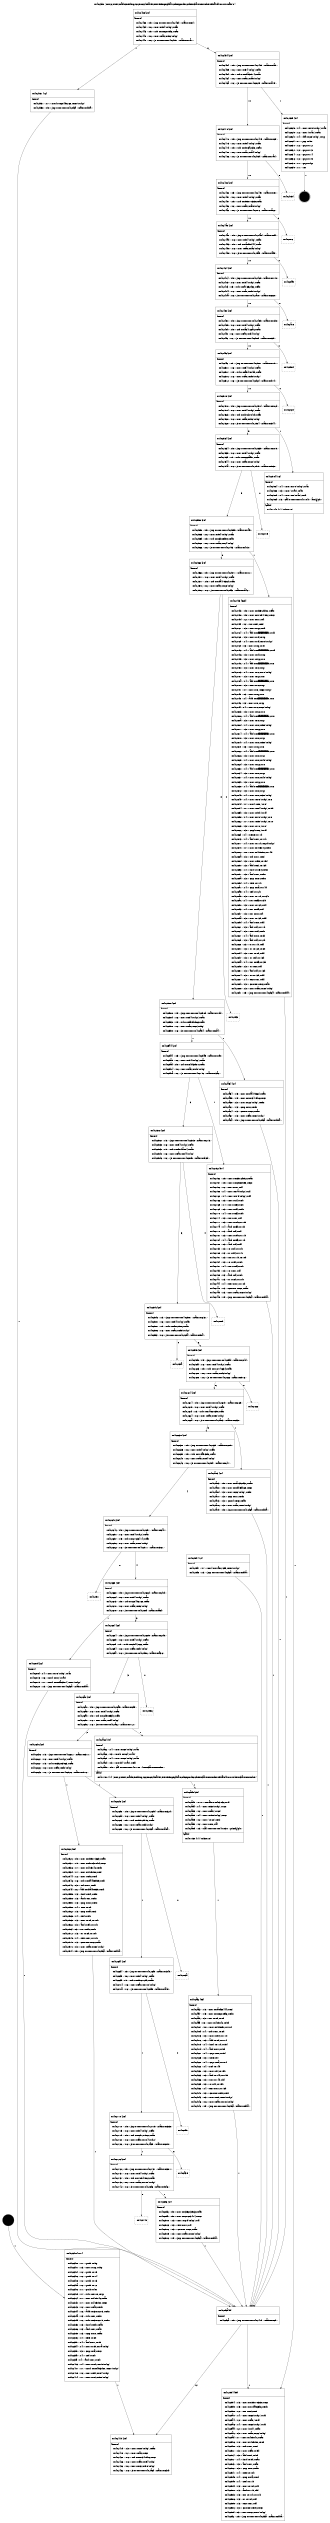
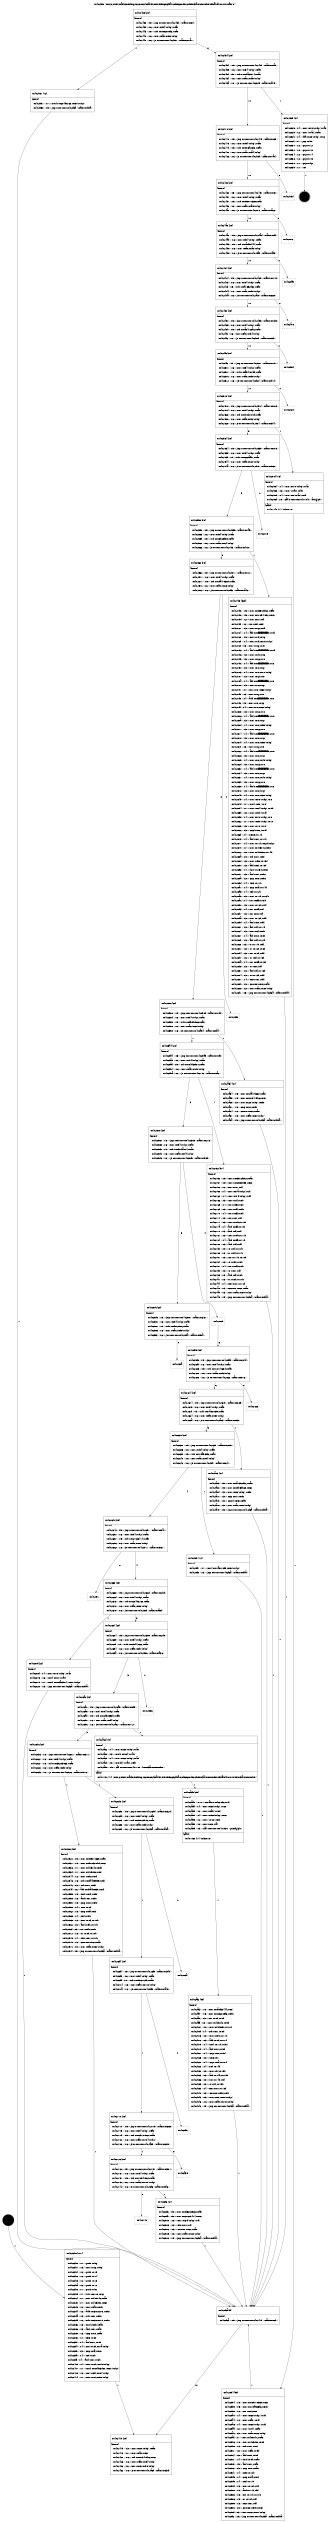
(197, 1342) -> (218, 1335)
none -> (203, 1511)
(247, 2356) -> (250, 2357)
